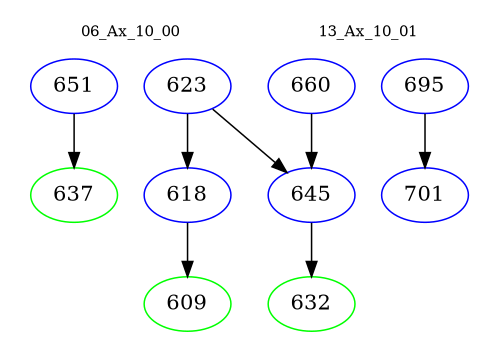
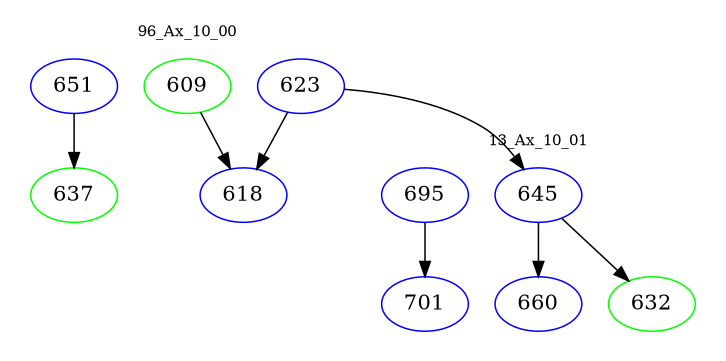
(131, 33) -> (188, 33)
(312, 133) -> (538, 242)
(188, 242) -> (212, 134)
